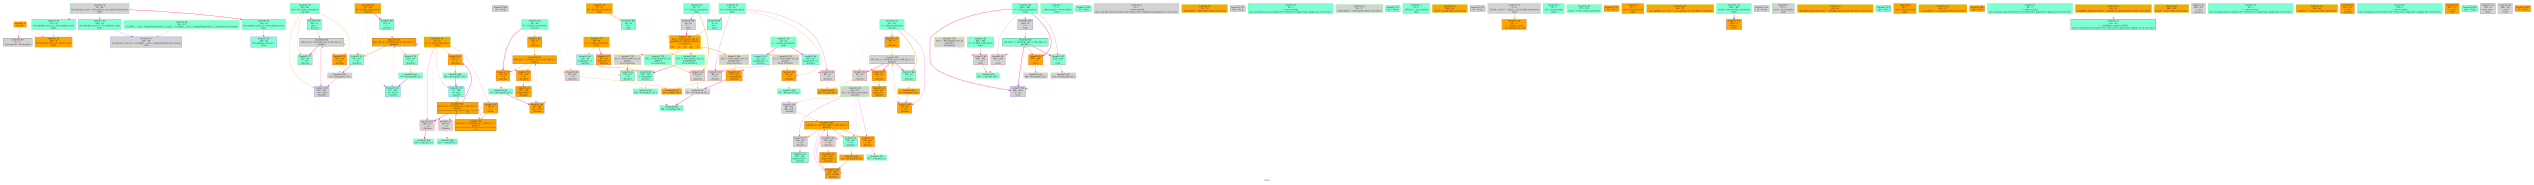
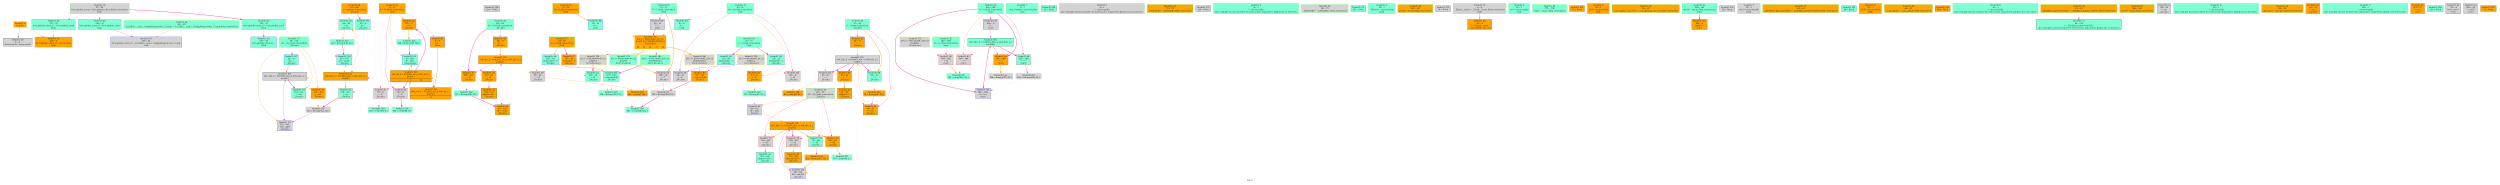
(424, 51) -> (351, 16)
(456, 95) -> (410, 63)
(833, 173) -> (798, 173)
